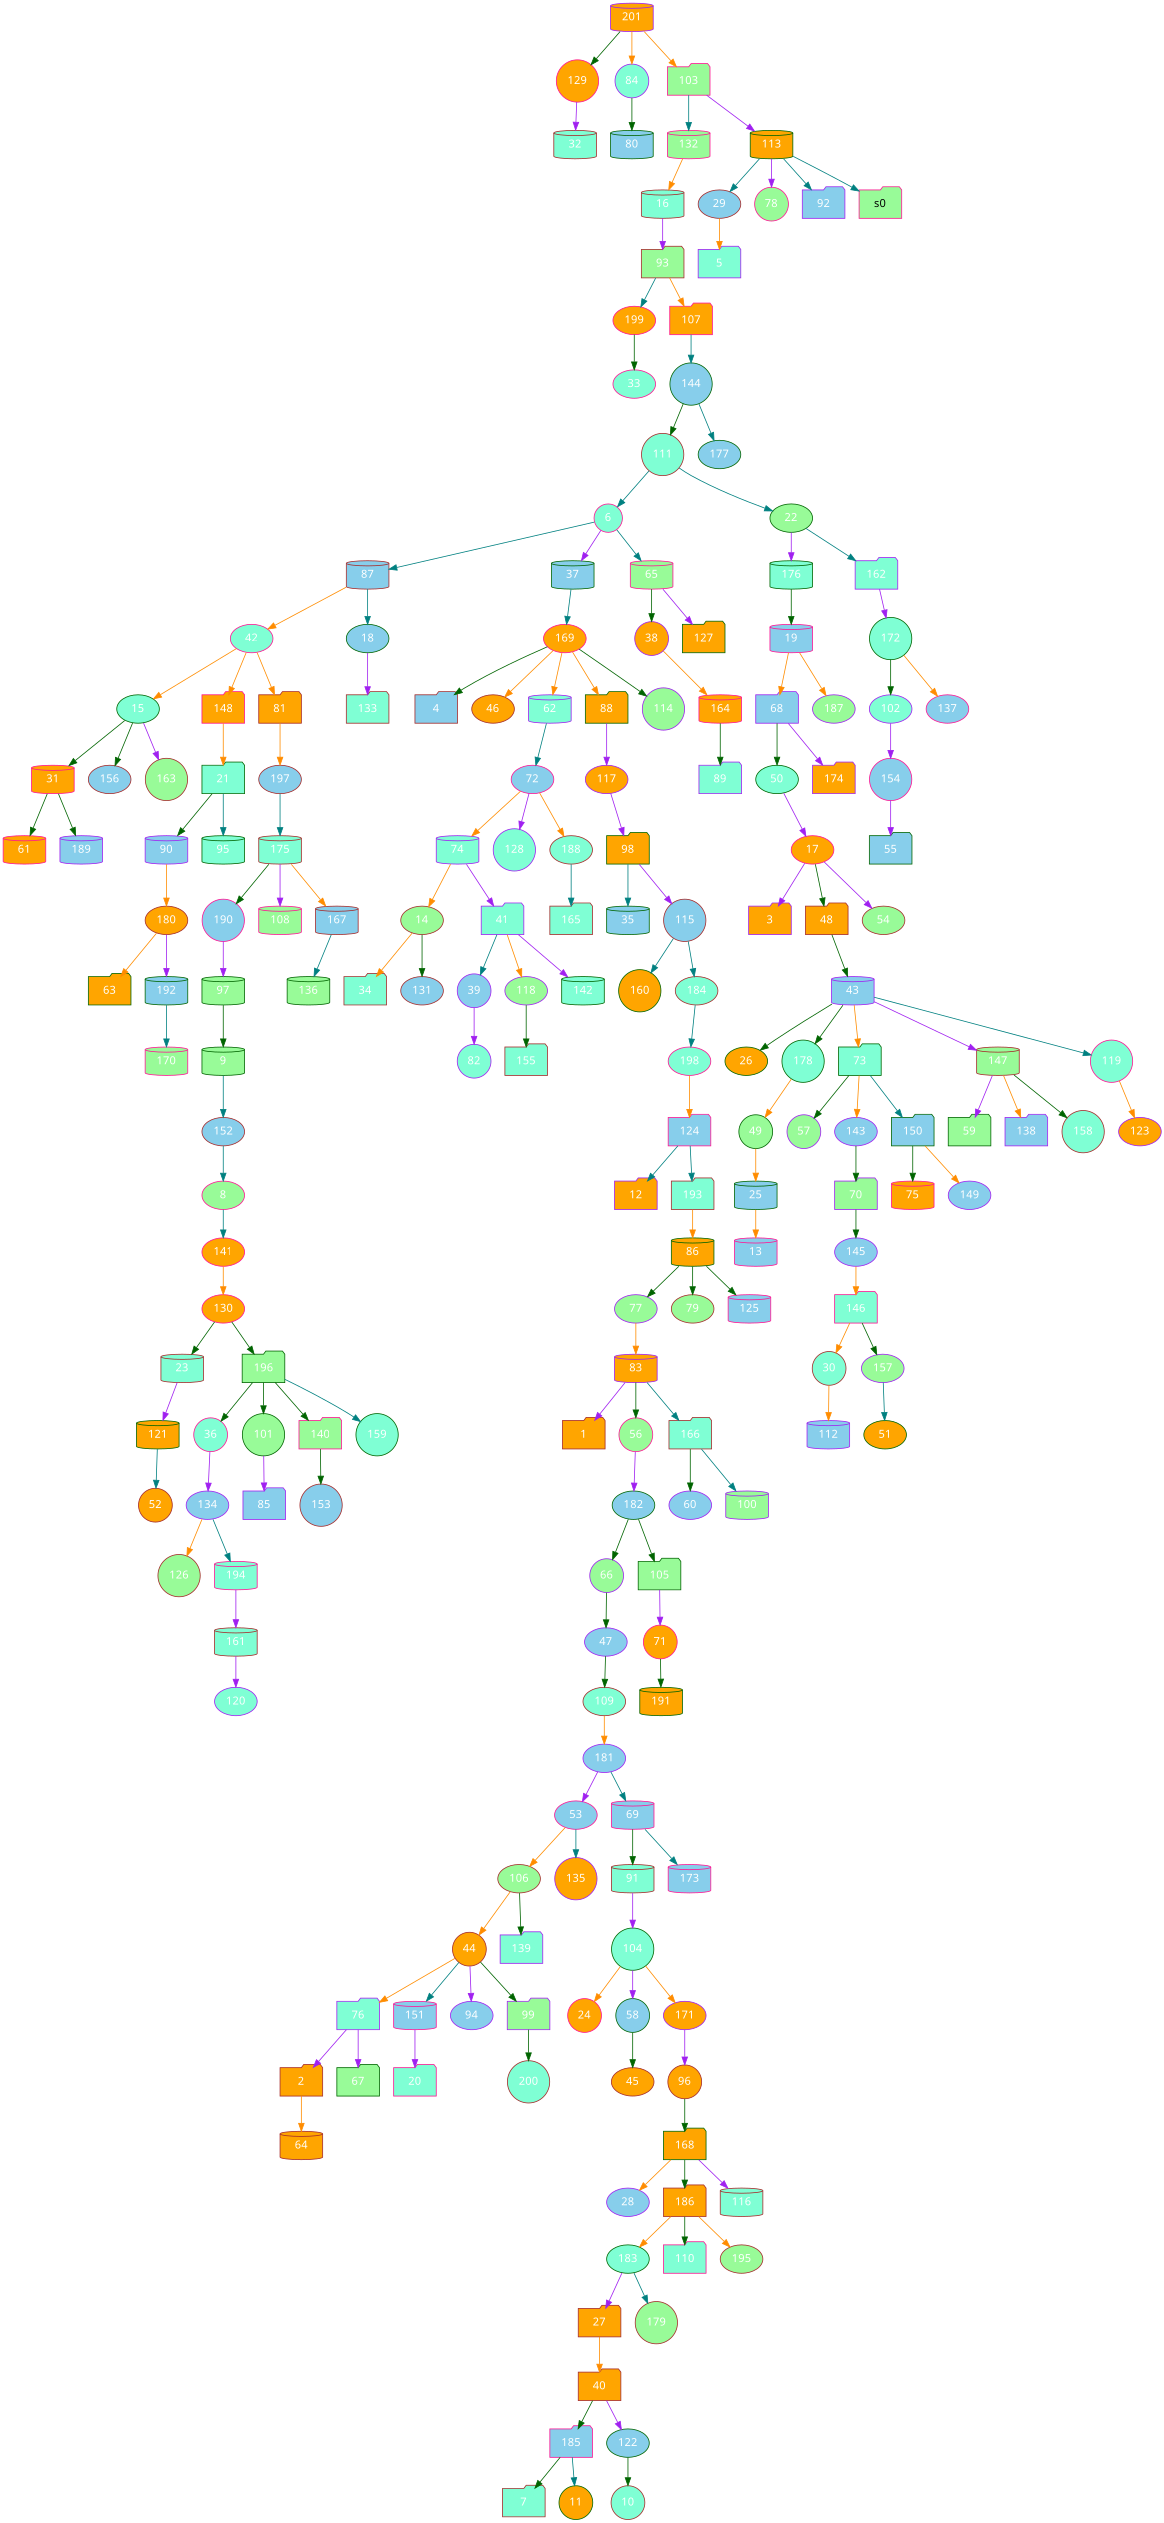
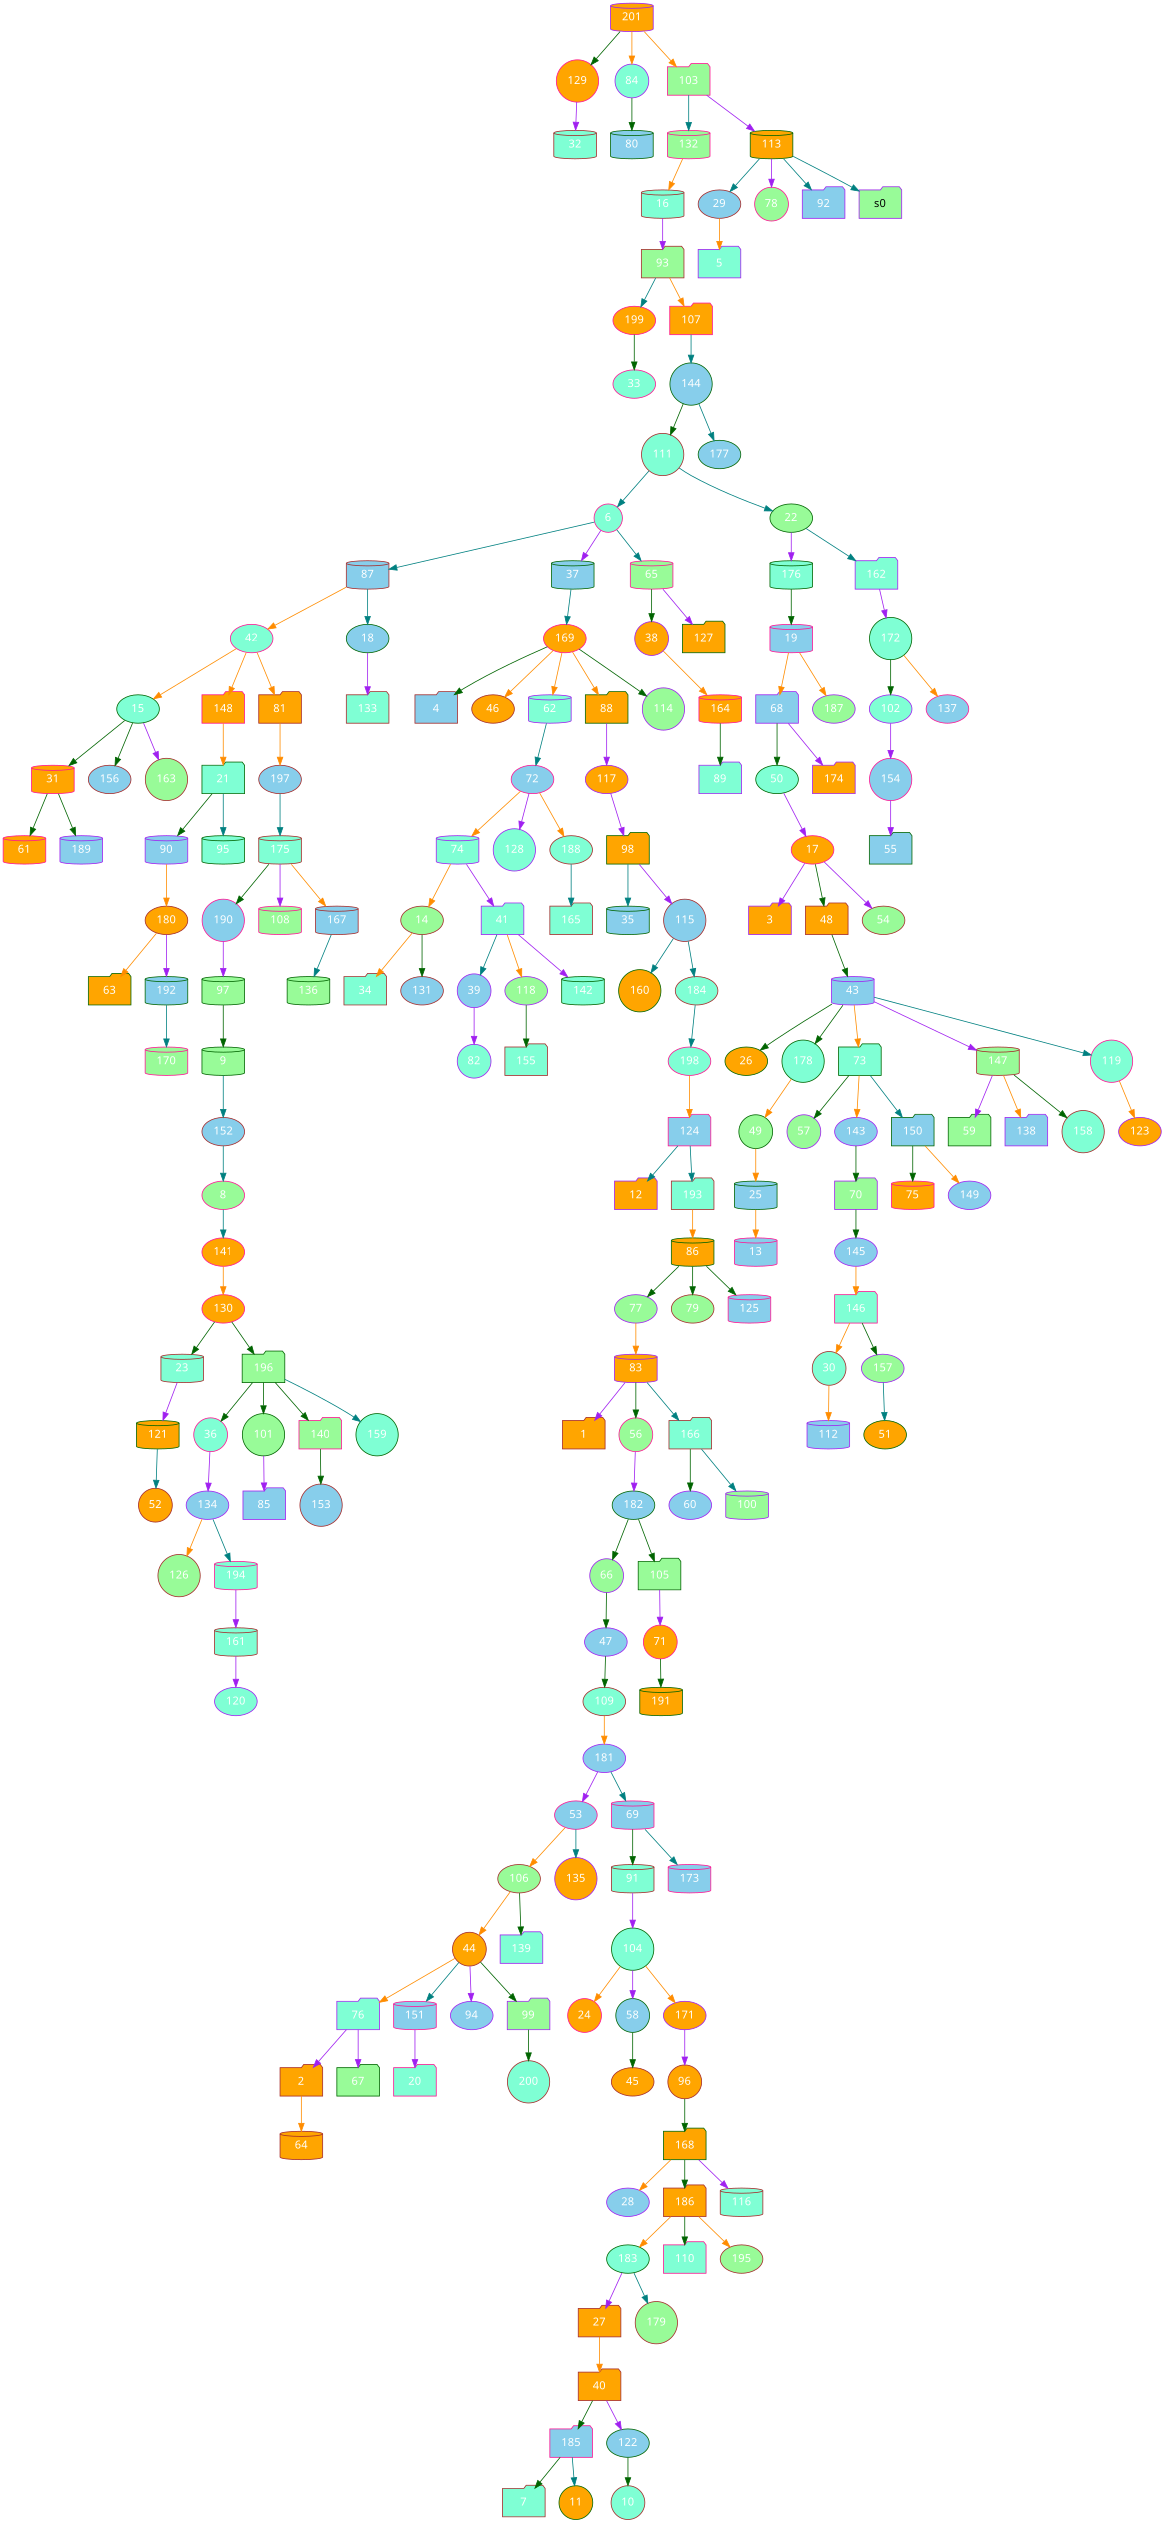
(880, 204) -> (880, 204)
